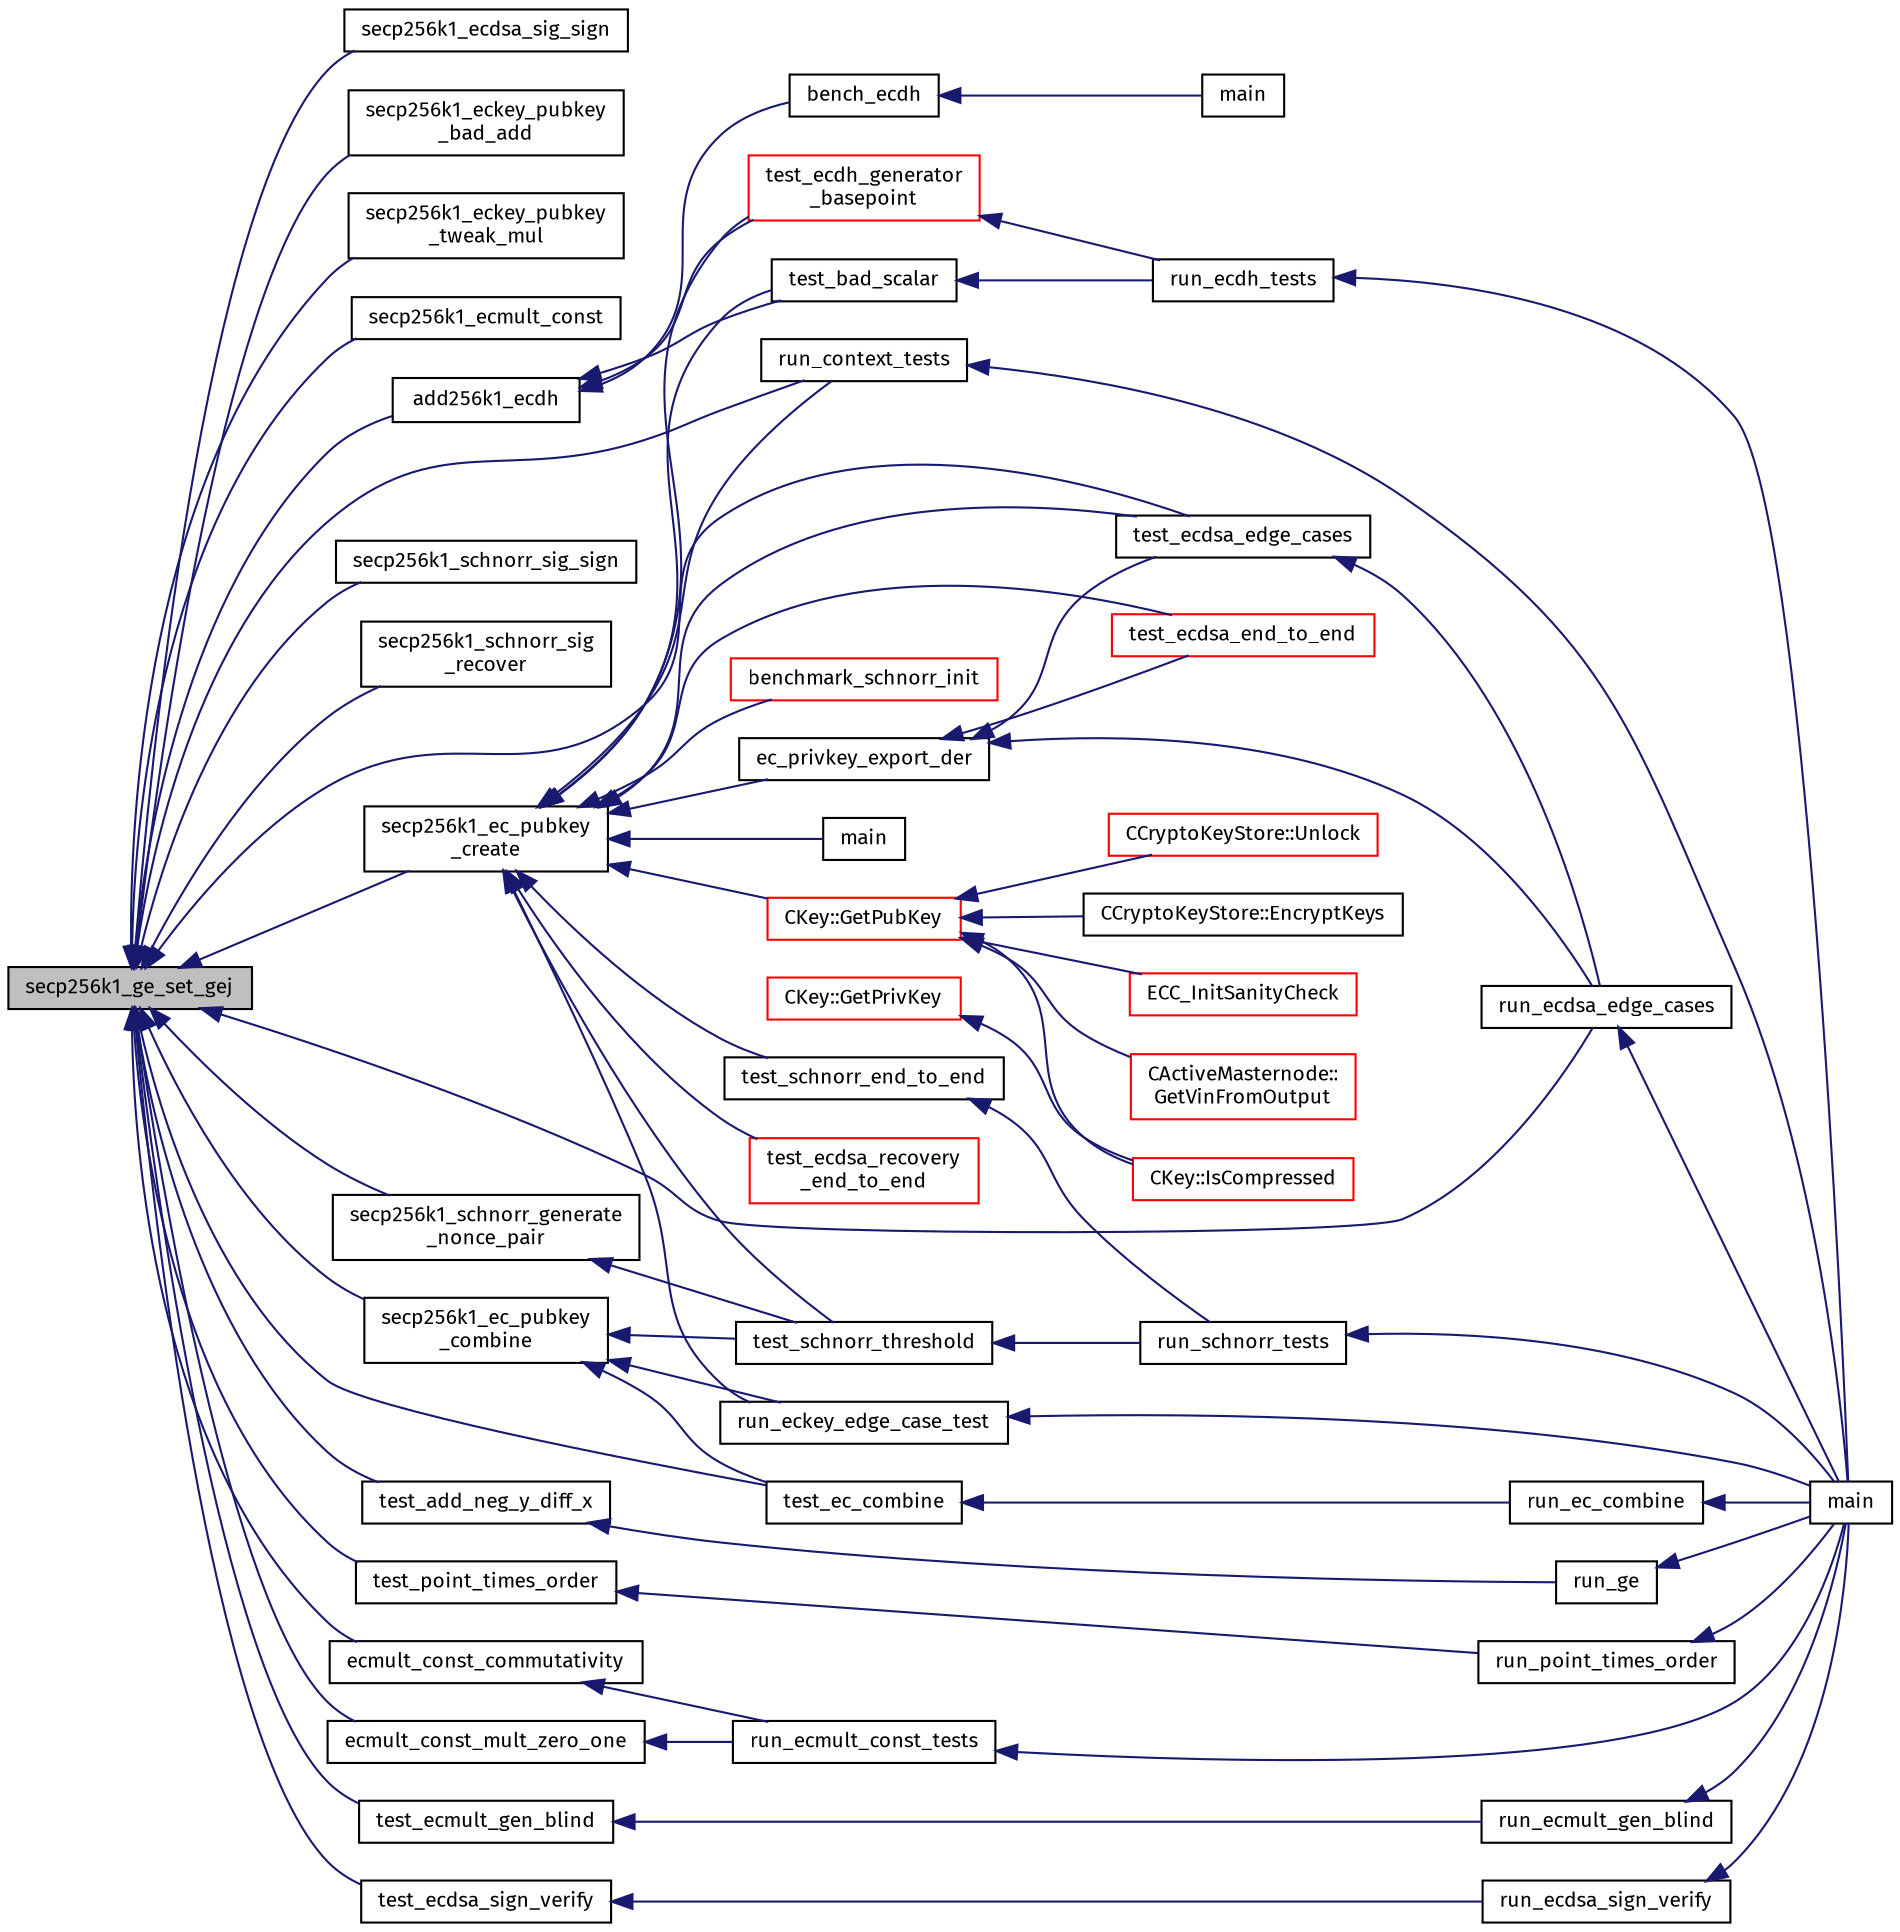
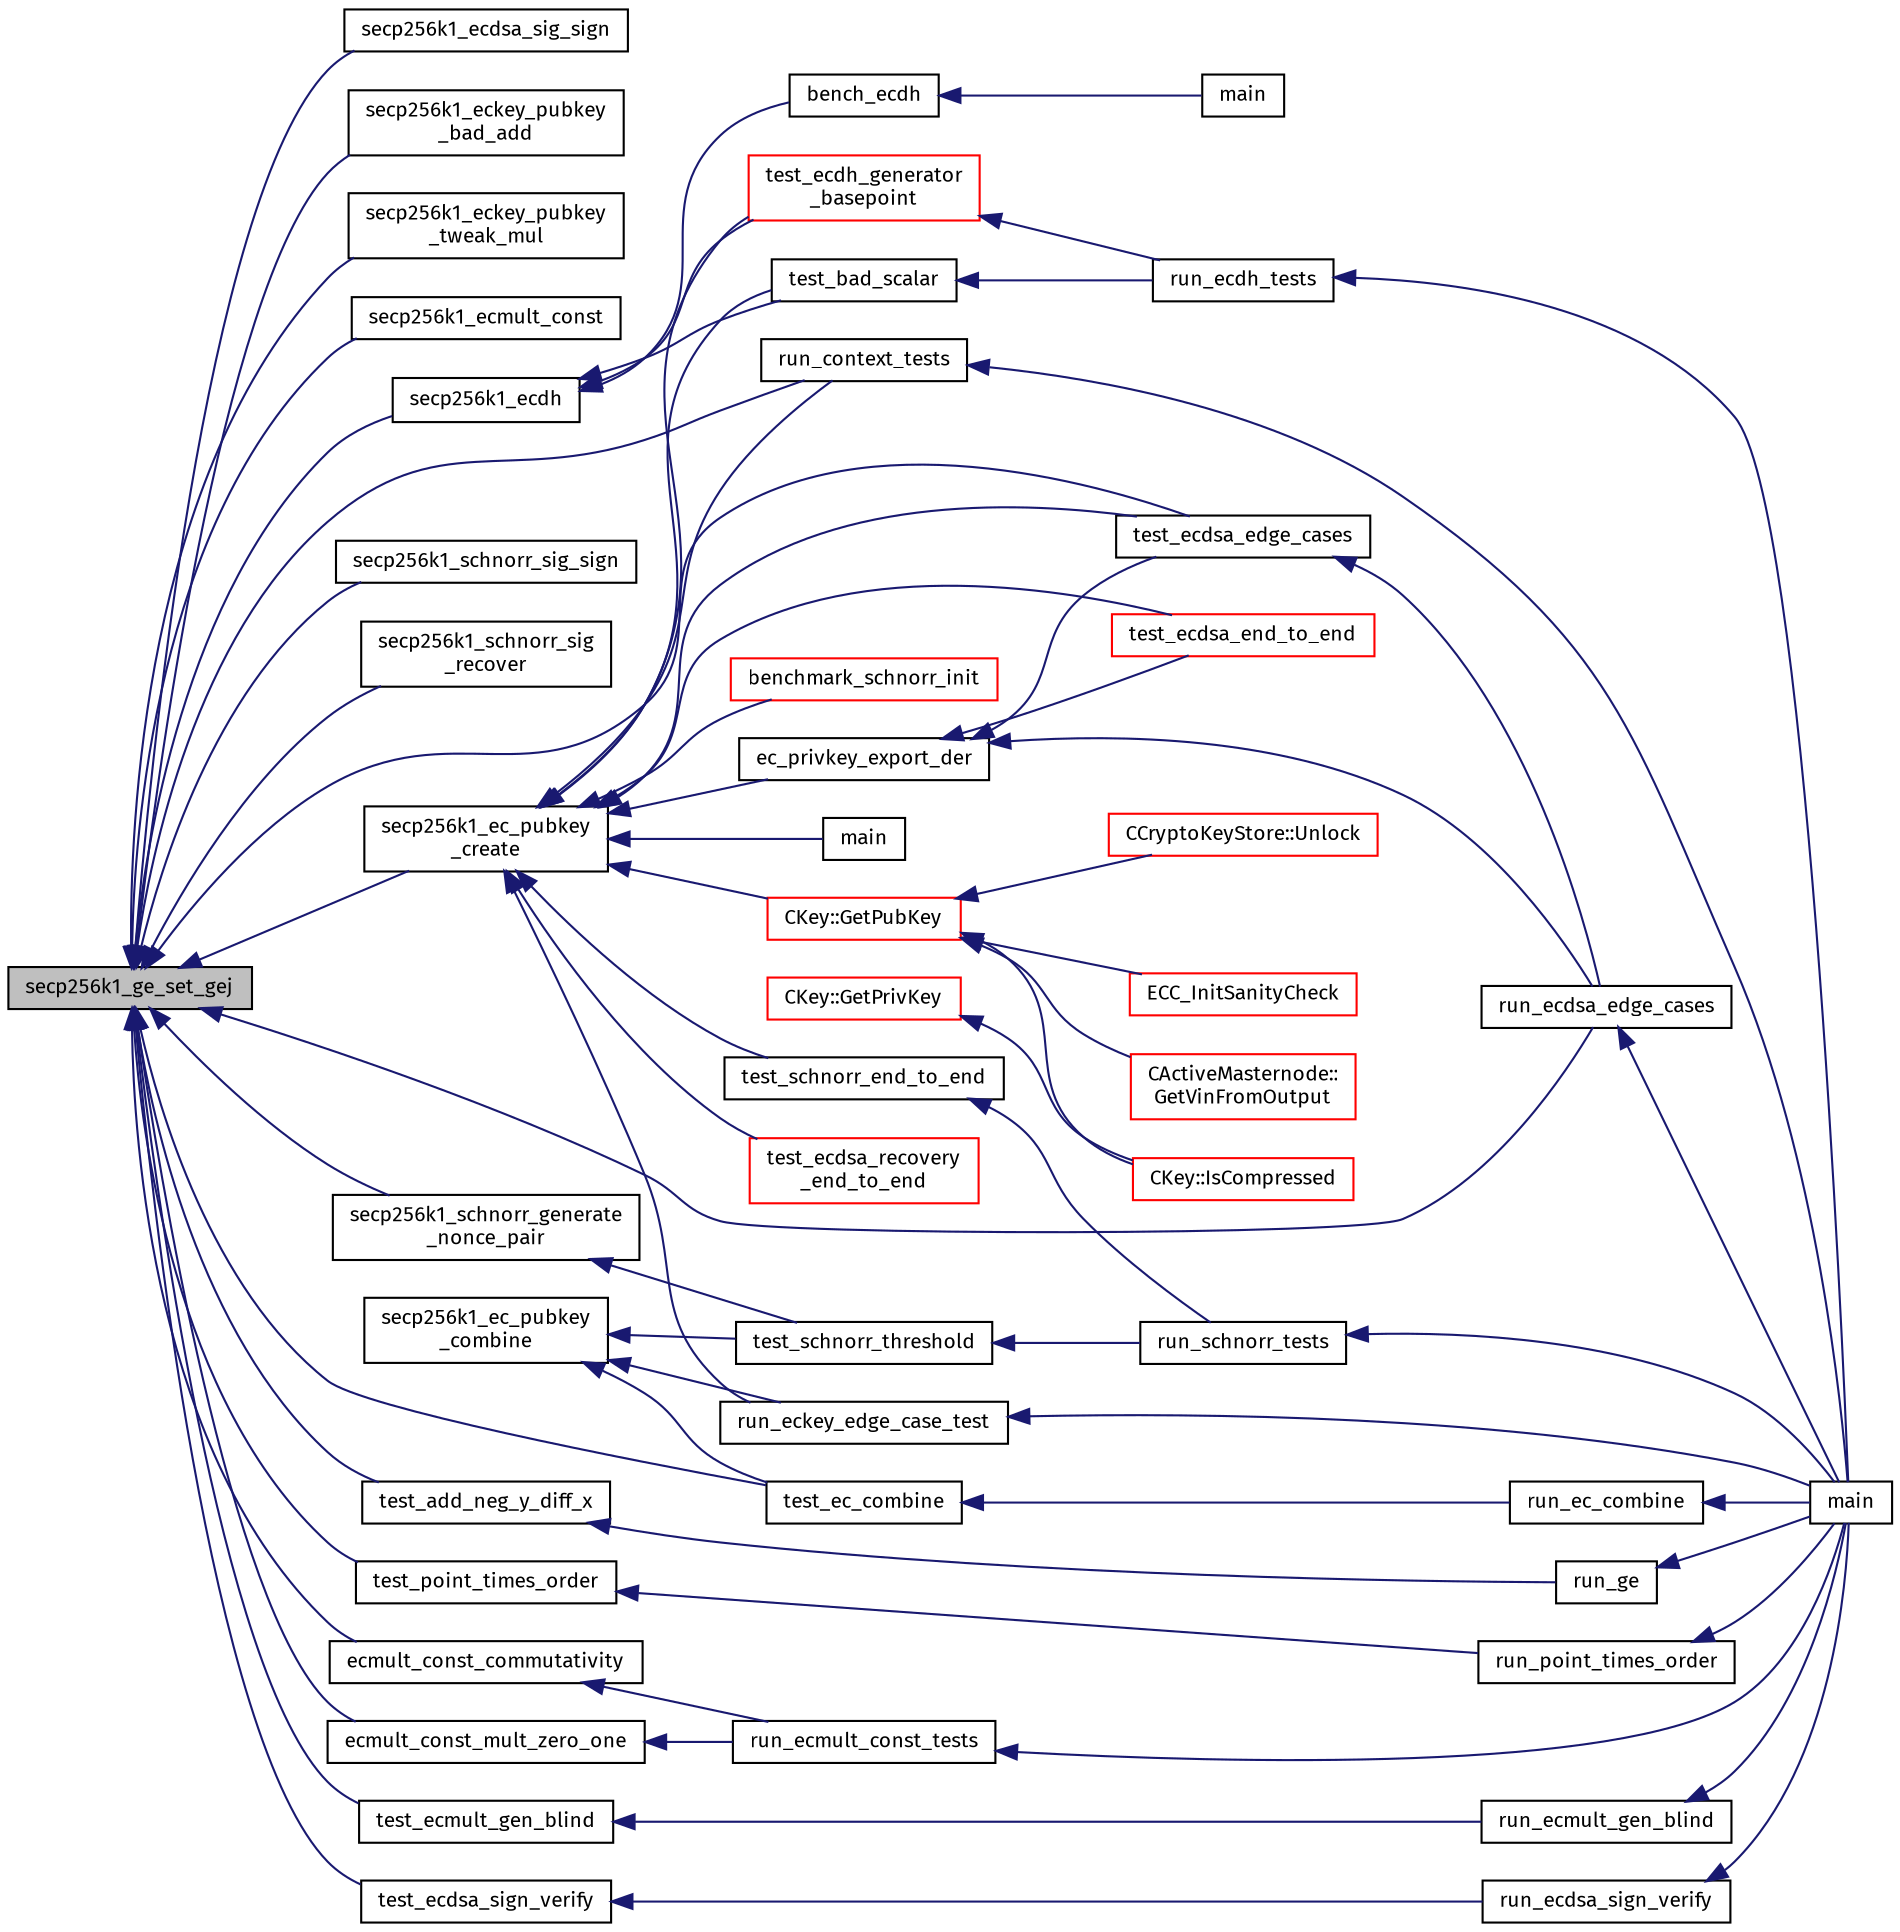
(486, 400) -> (486, 400)
(1243, 915) -> none
(649, 1126) -> none
(236, 1180) -> none
